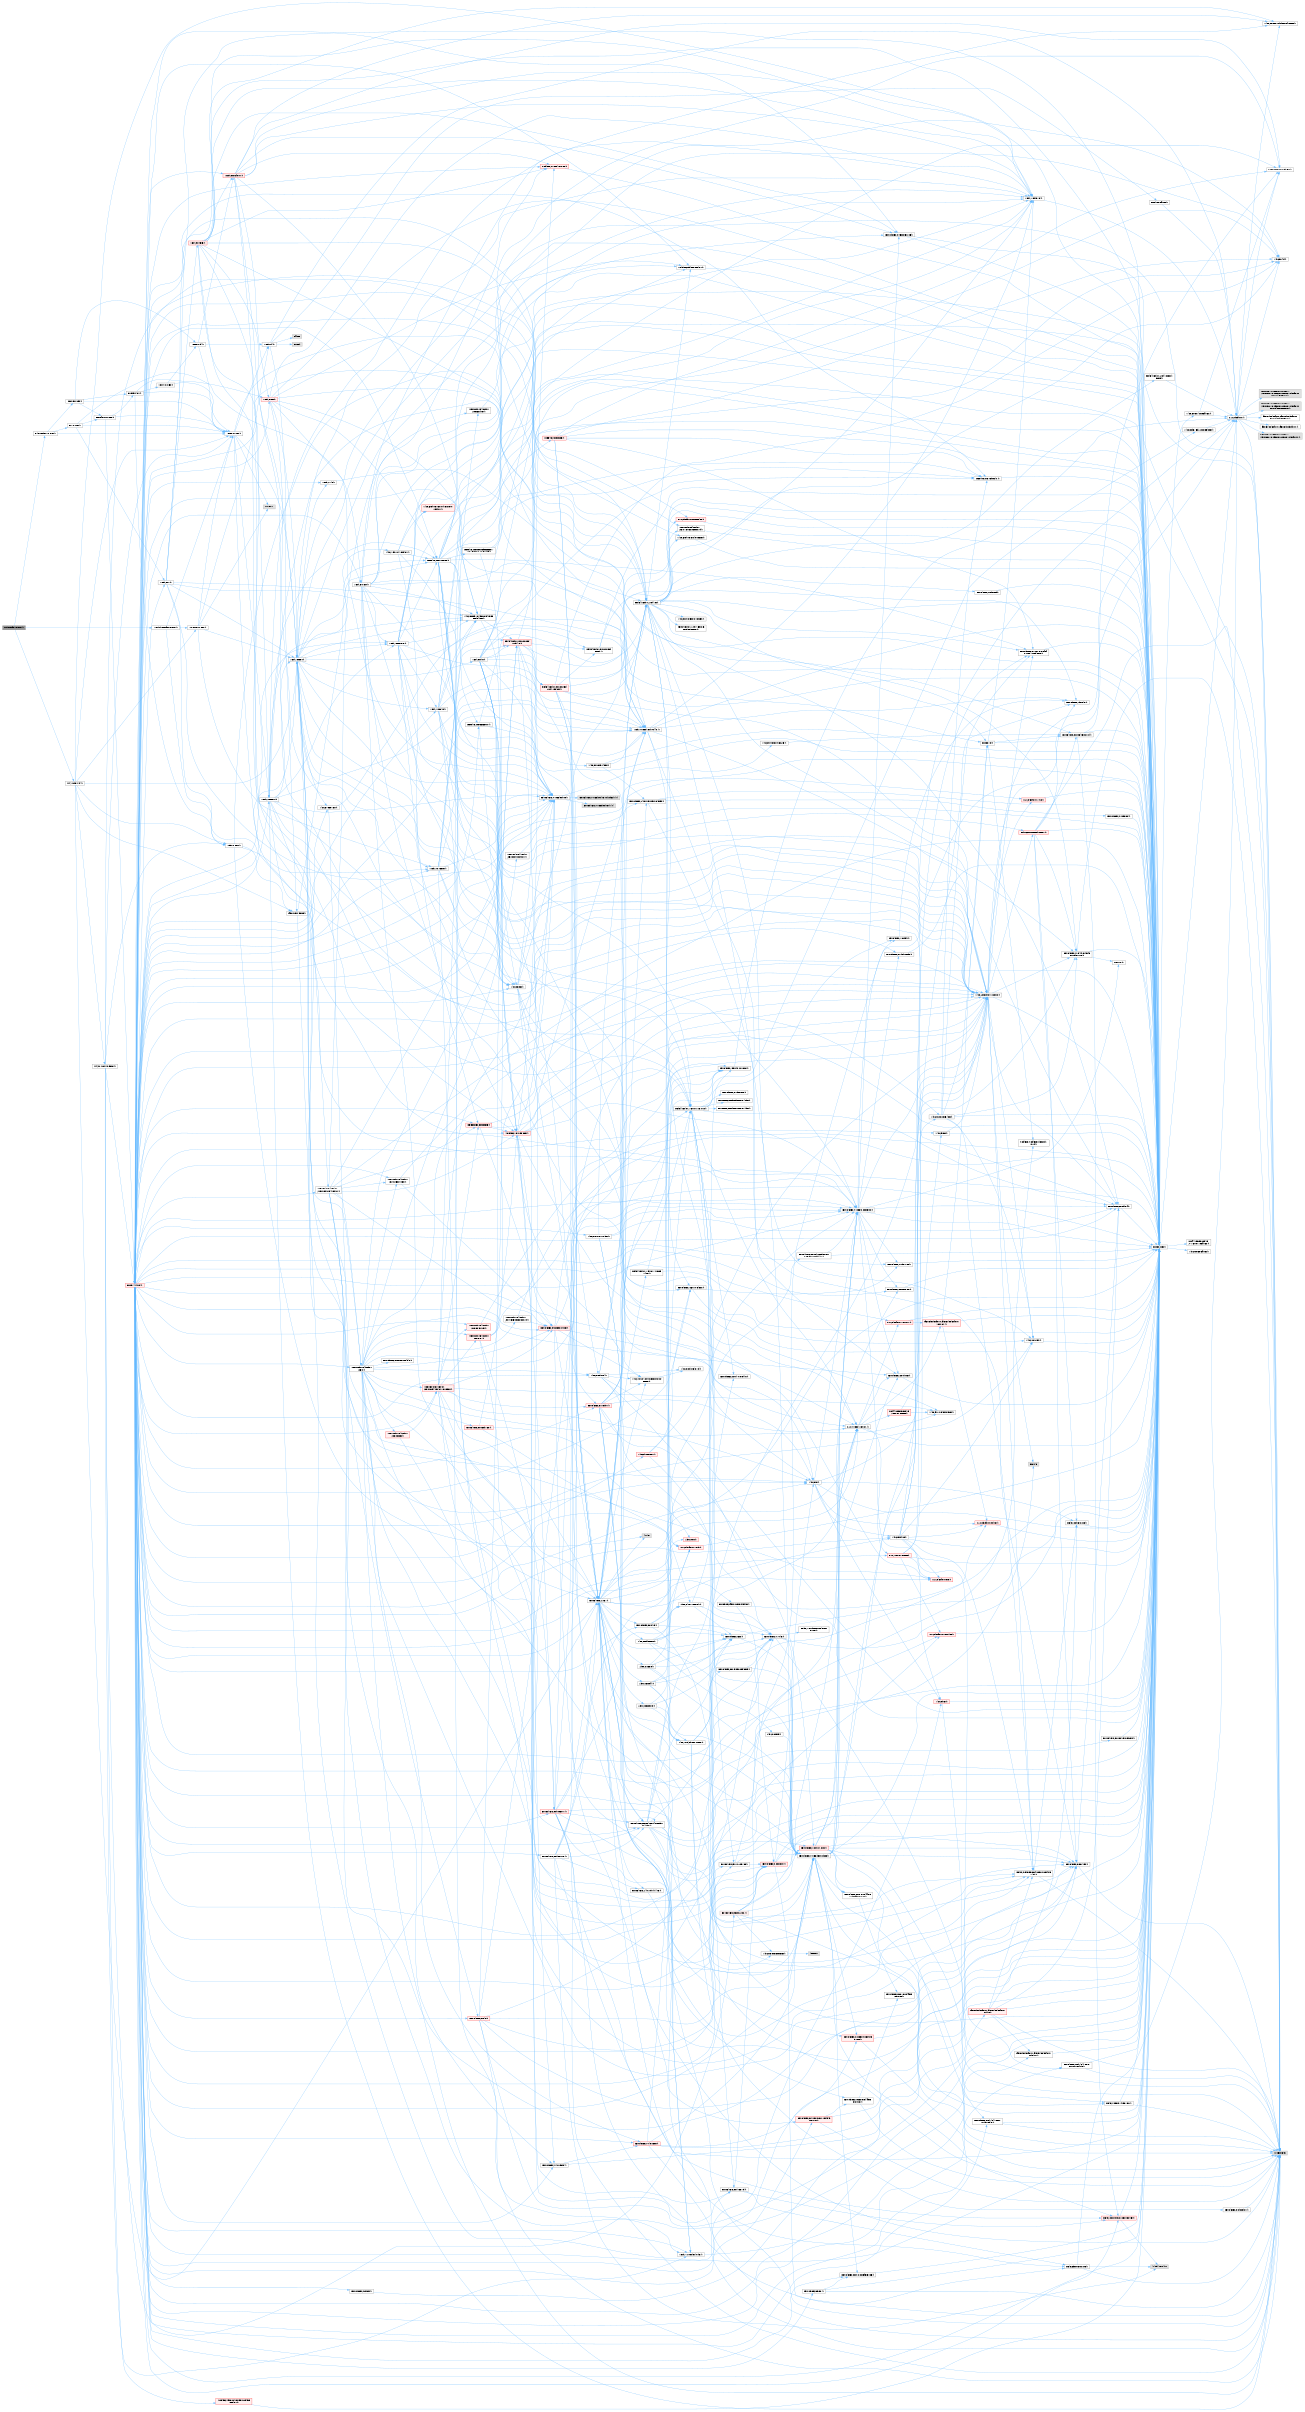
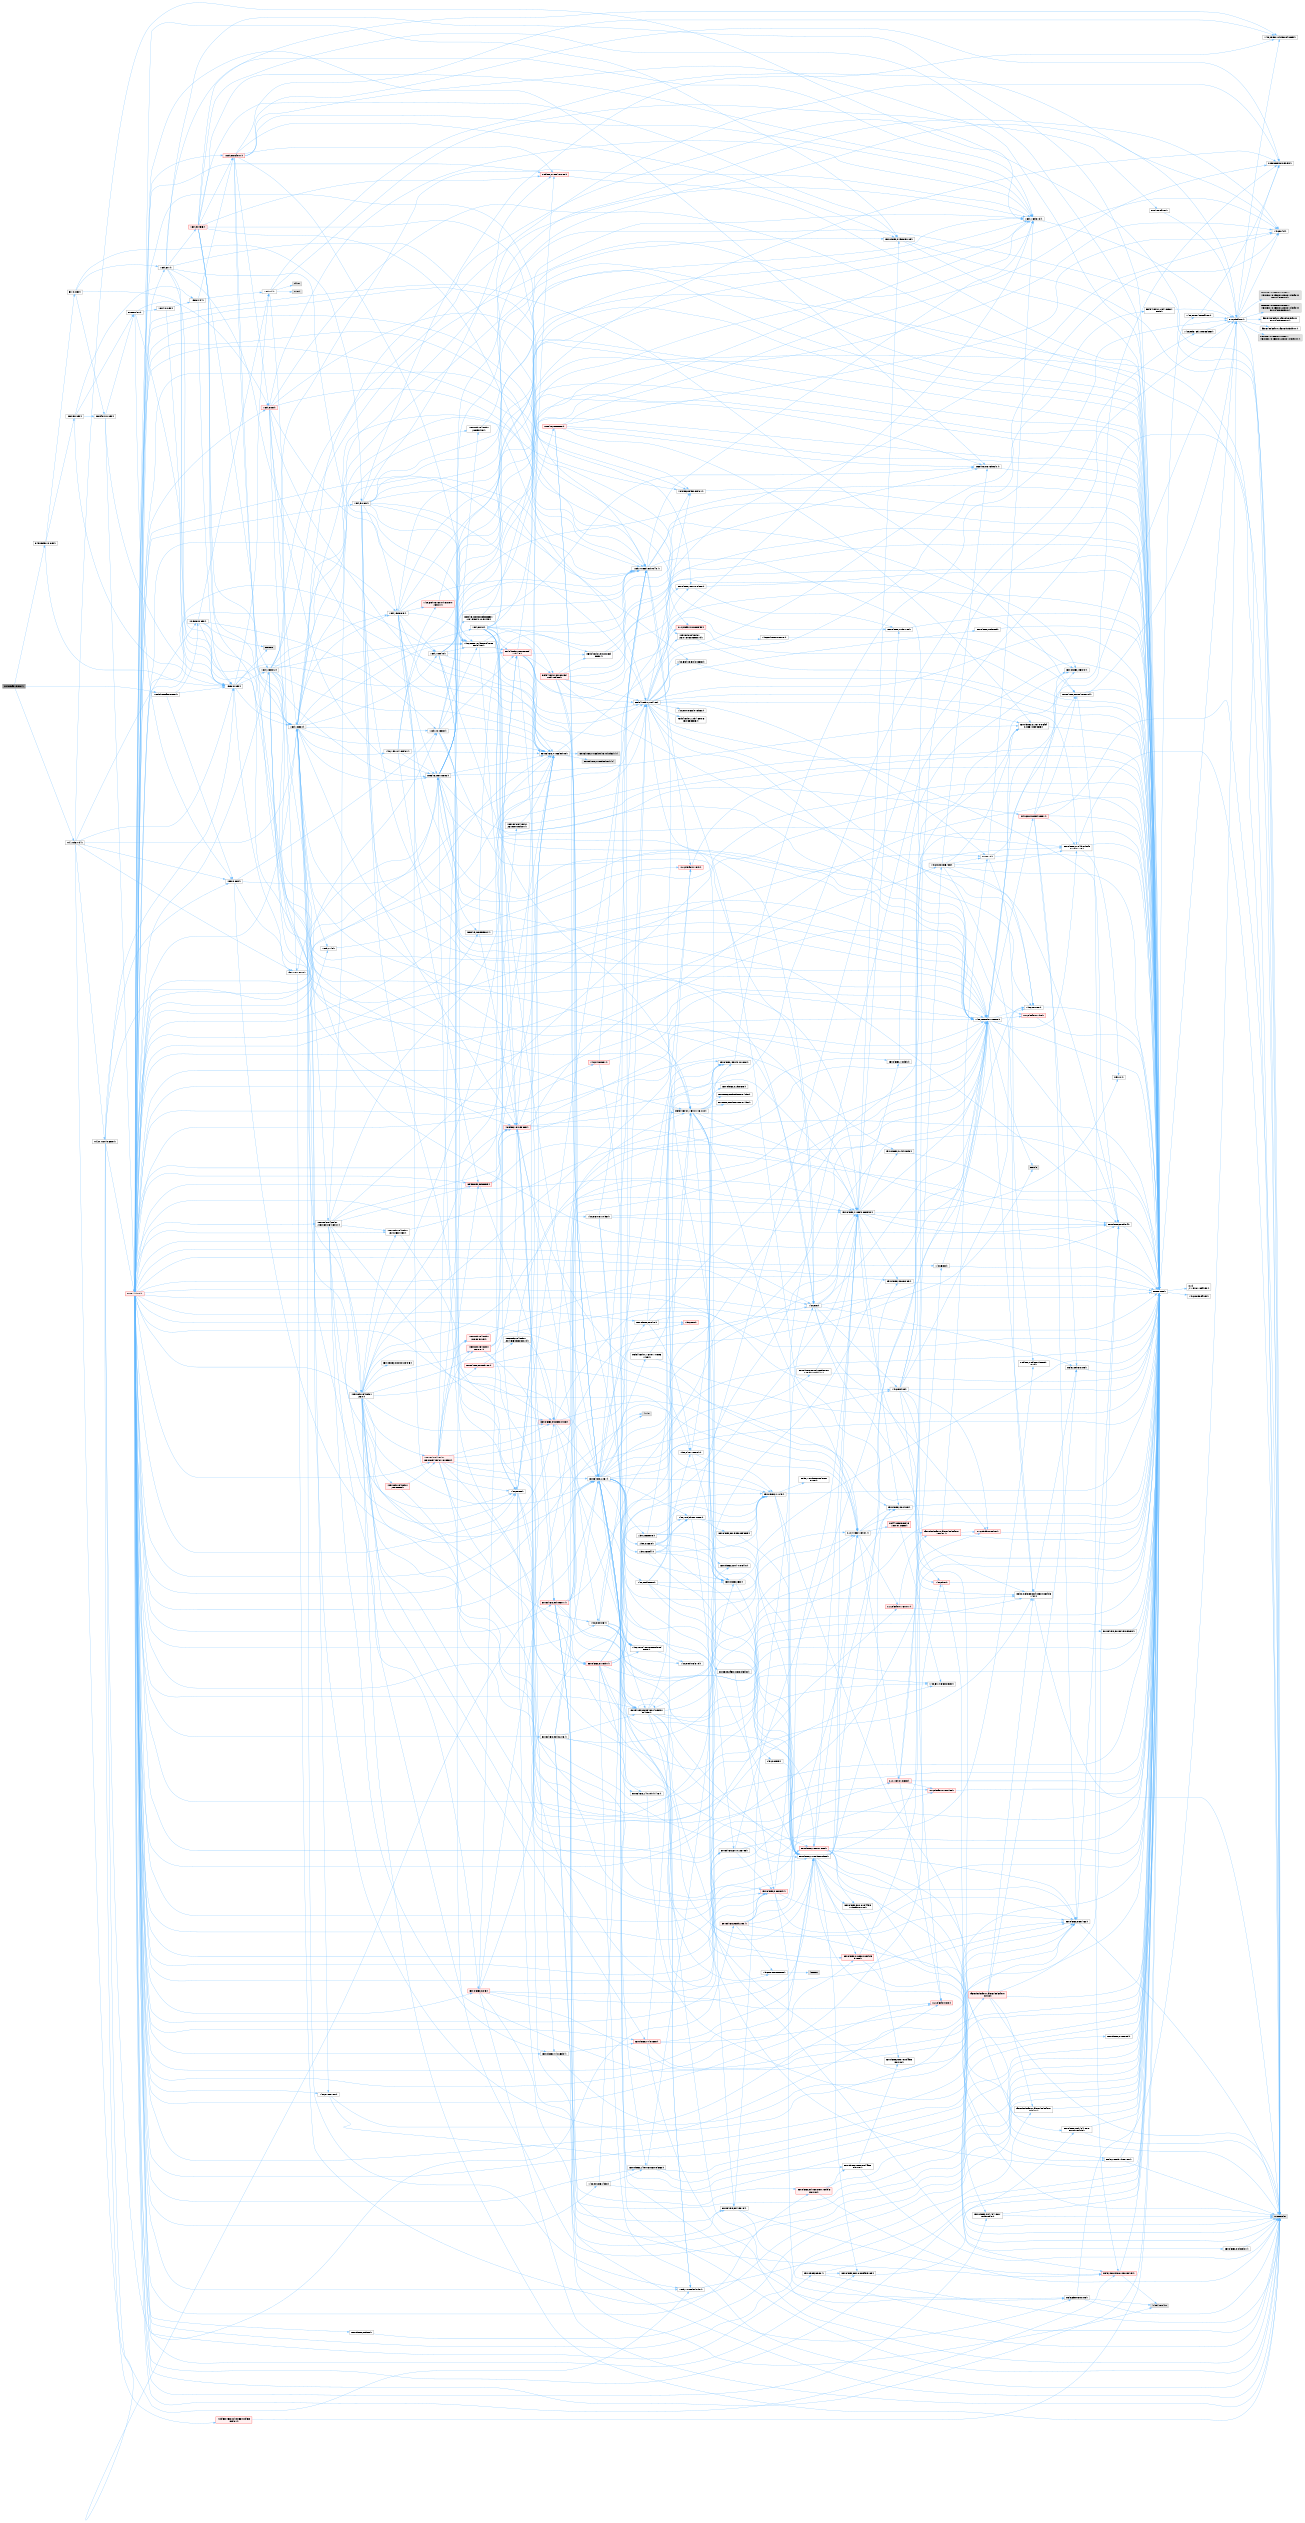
(1199, 1243) -> (1199, 1287)
(672, 1379) -> (615, 828)
